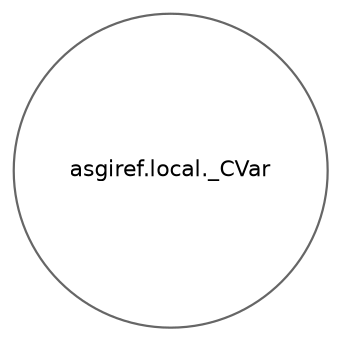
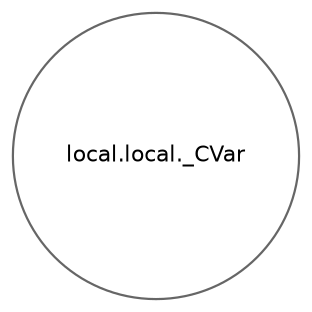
(171, 171) -> (156, 156)
